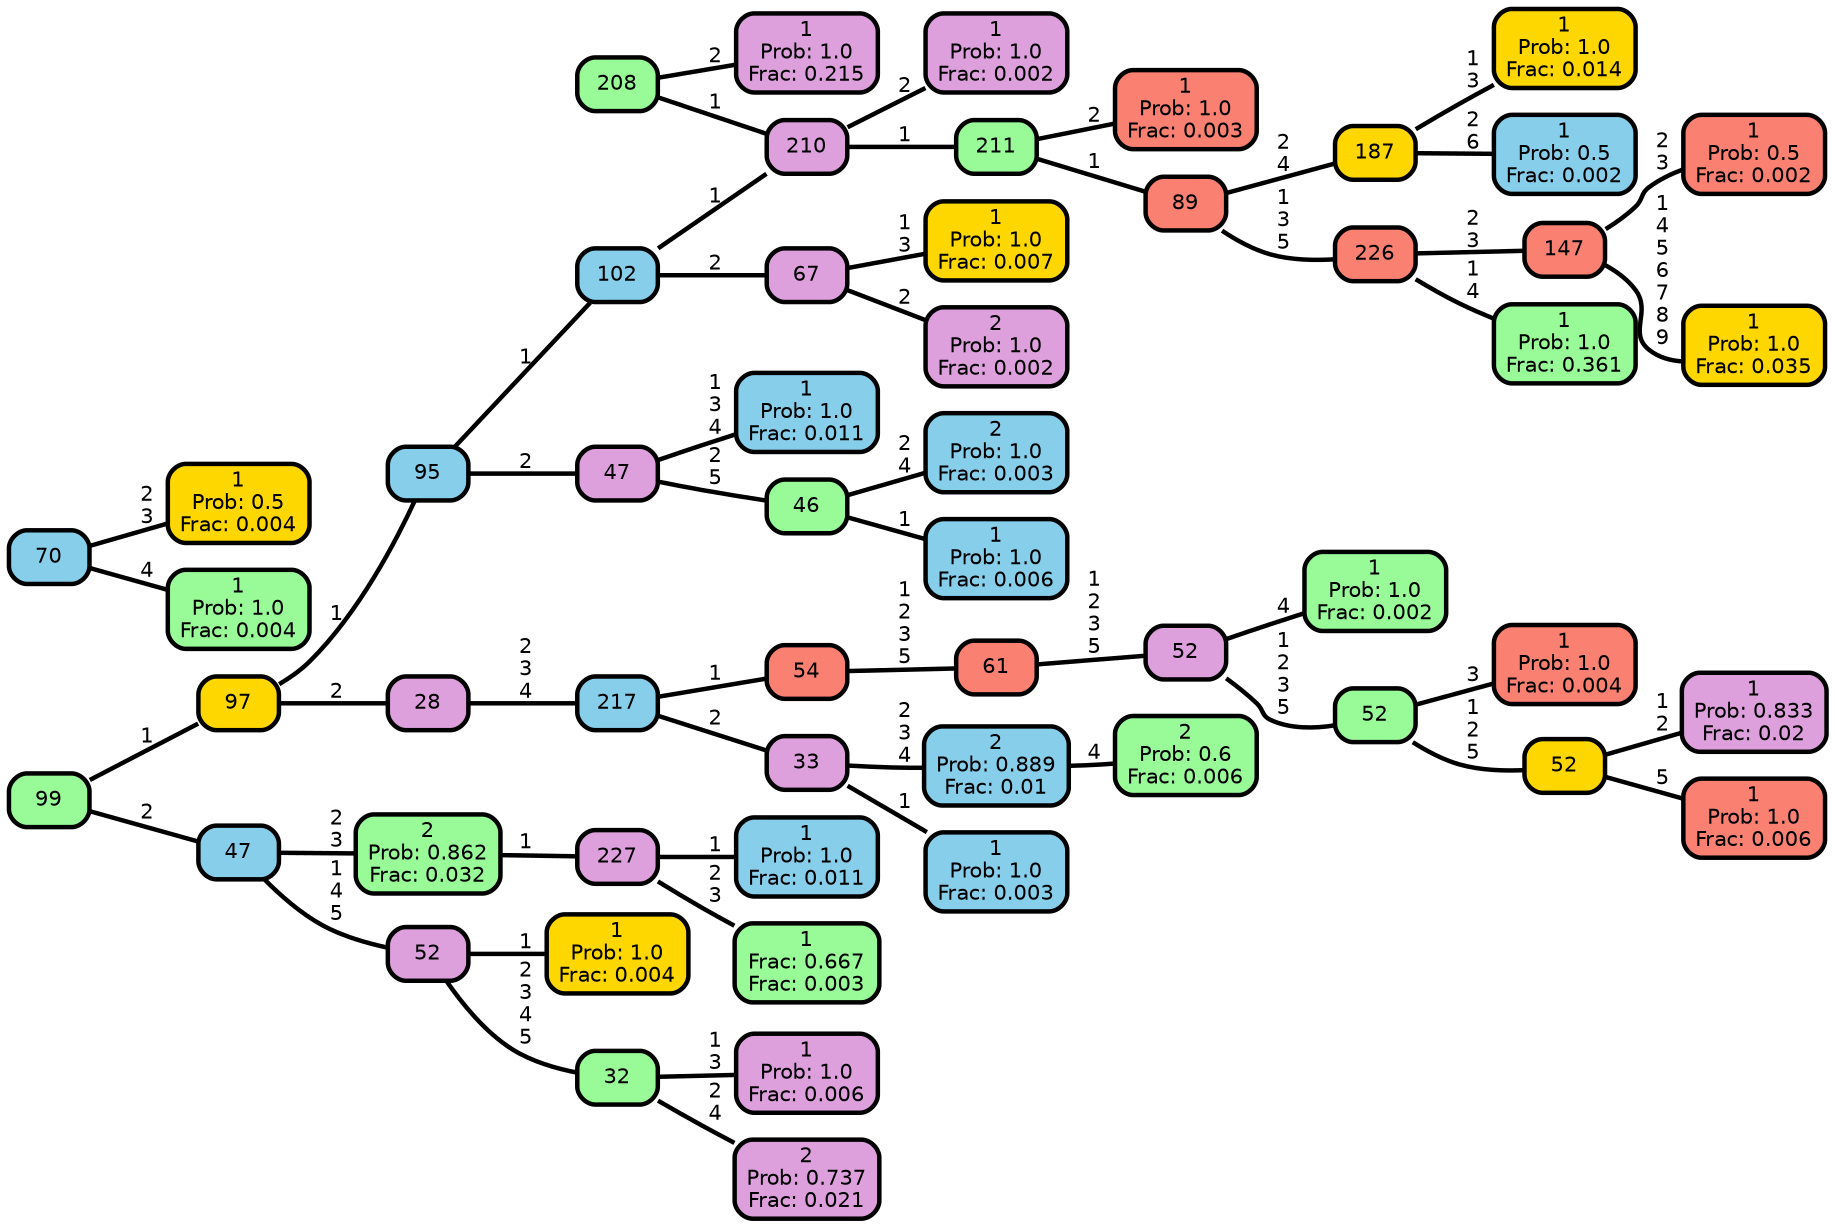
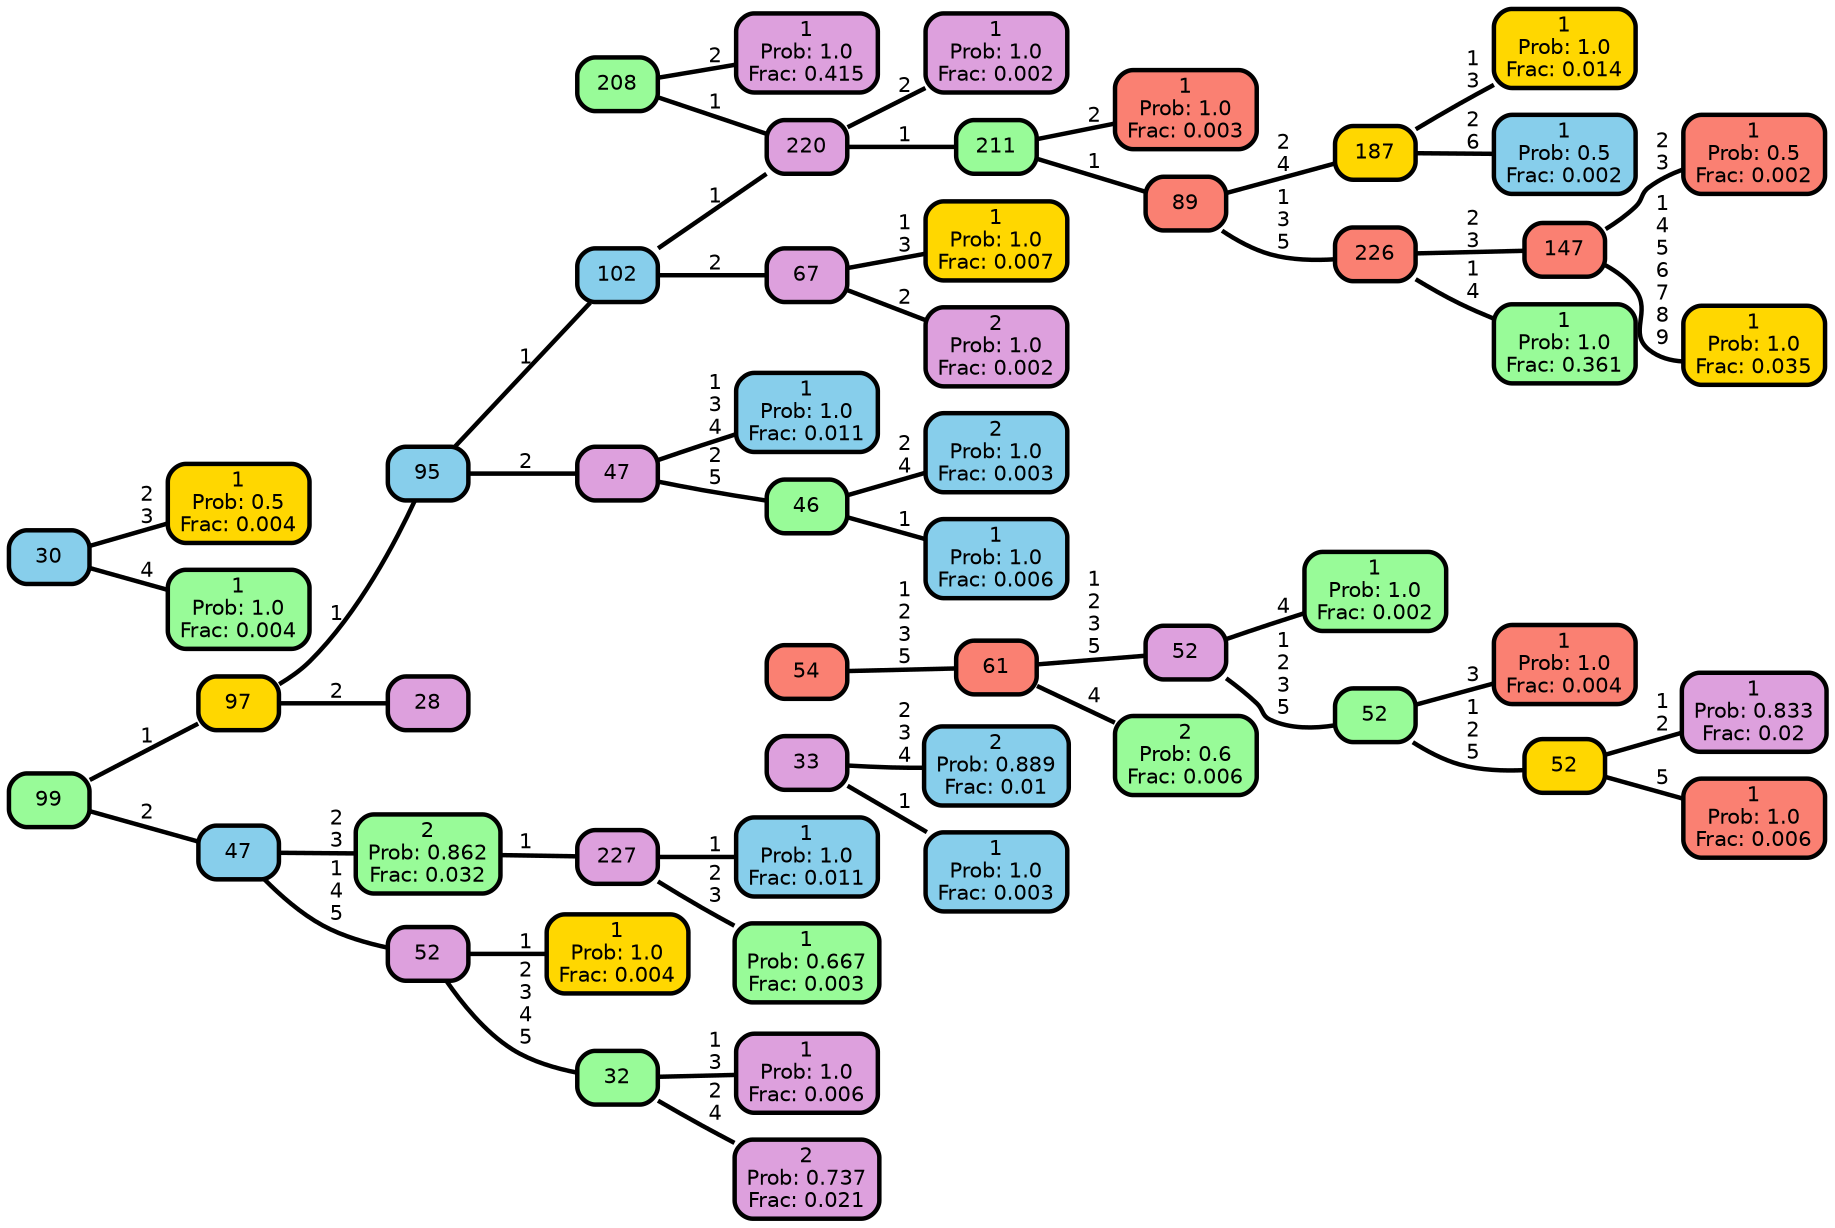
(807, 53) -> (807, 53)
(807, 147) -> (807, 147)
(49, 557) -> (49, 557)
(618, 703) -> none
(1092, 765) -> (1076, 704)
(807, 963) -> (807, 963)
